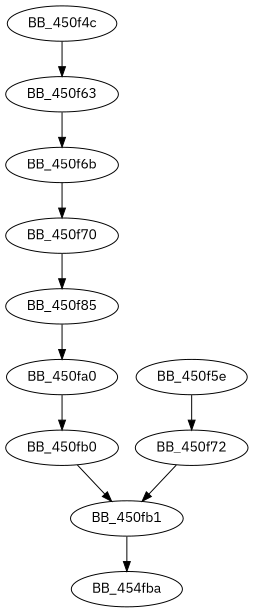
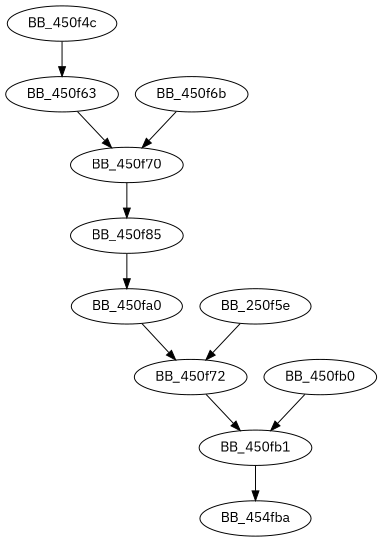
(62, 125) -> (91, 126)
(192, 377) -> (255, 306)
(62, 408) -> (155, 338)
